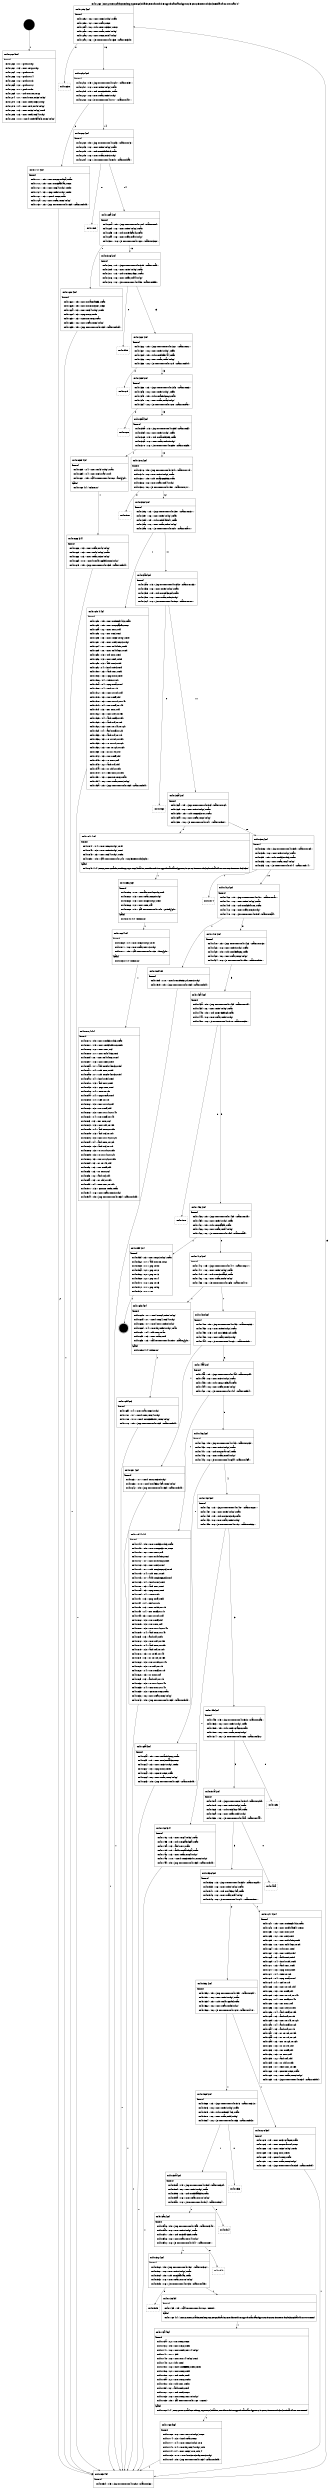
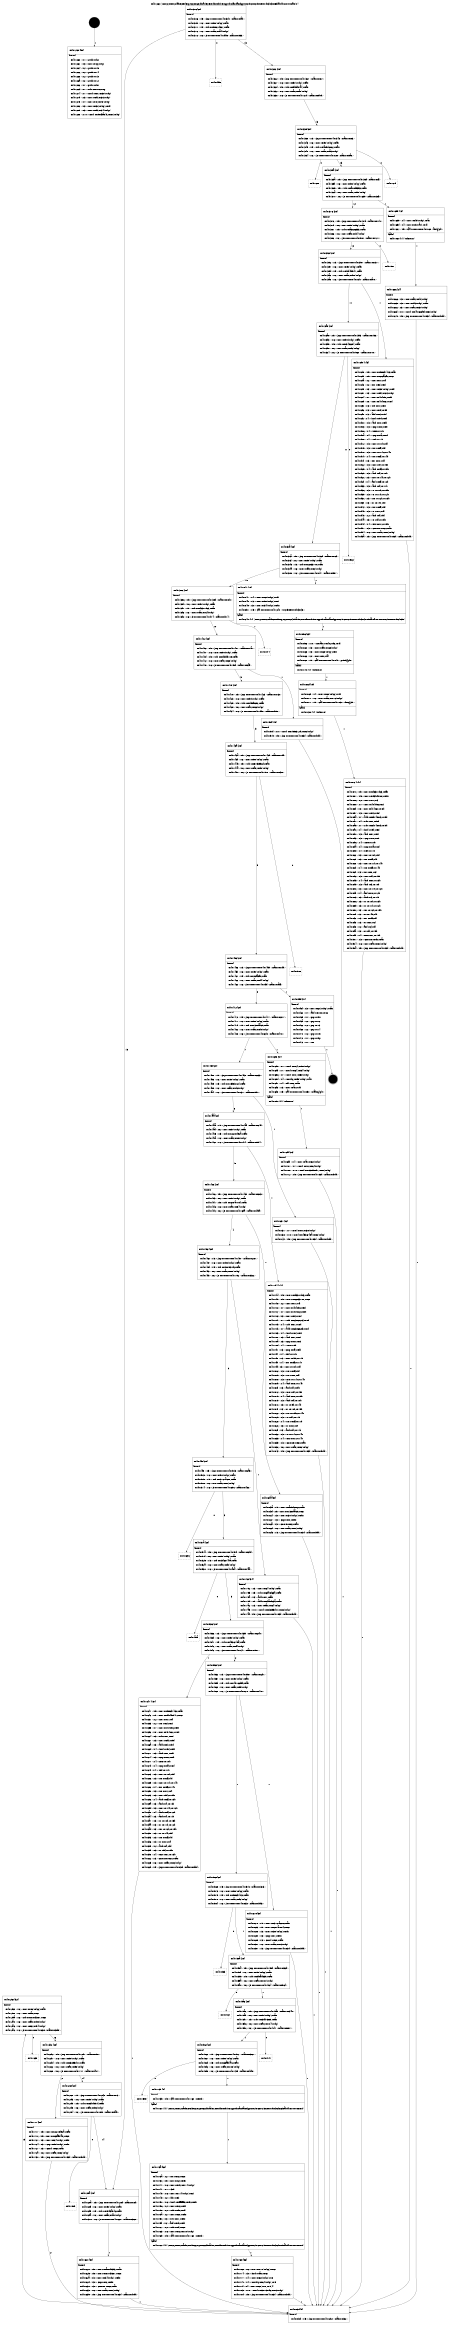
(130, 248) -> (125, 1093)
(129, 376) -> (376, 161)
none -> (137, 2139)
